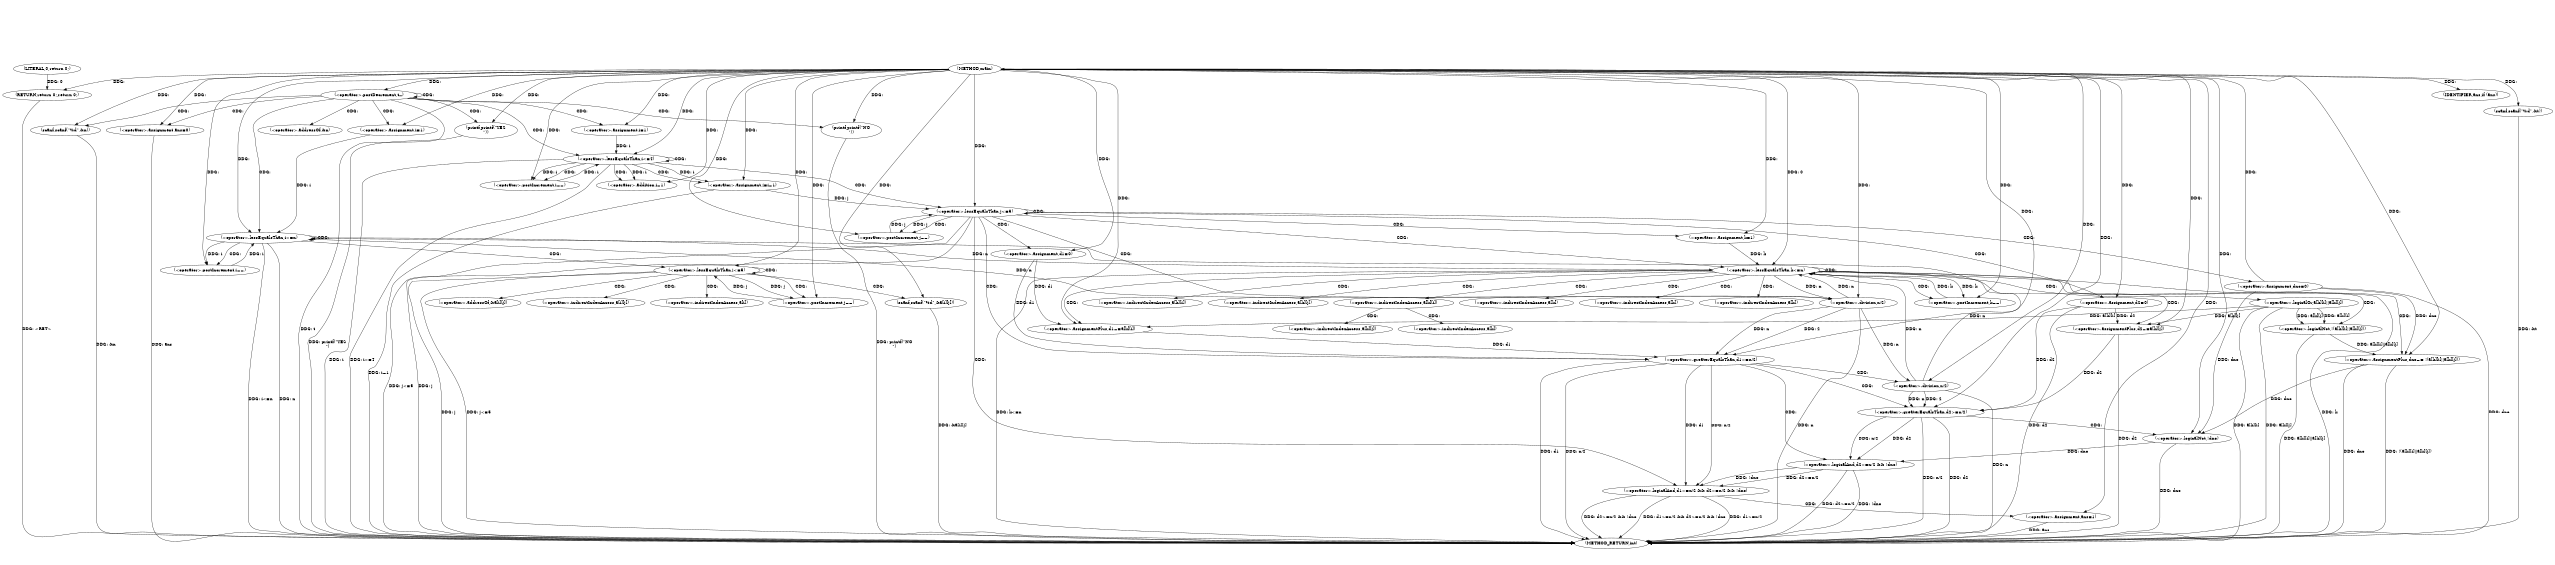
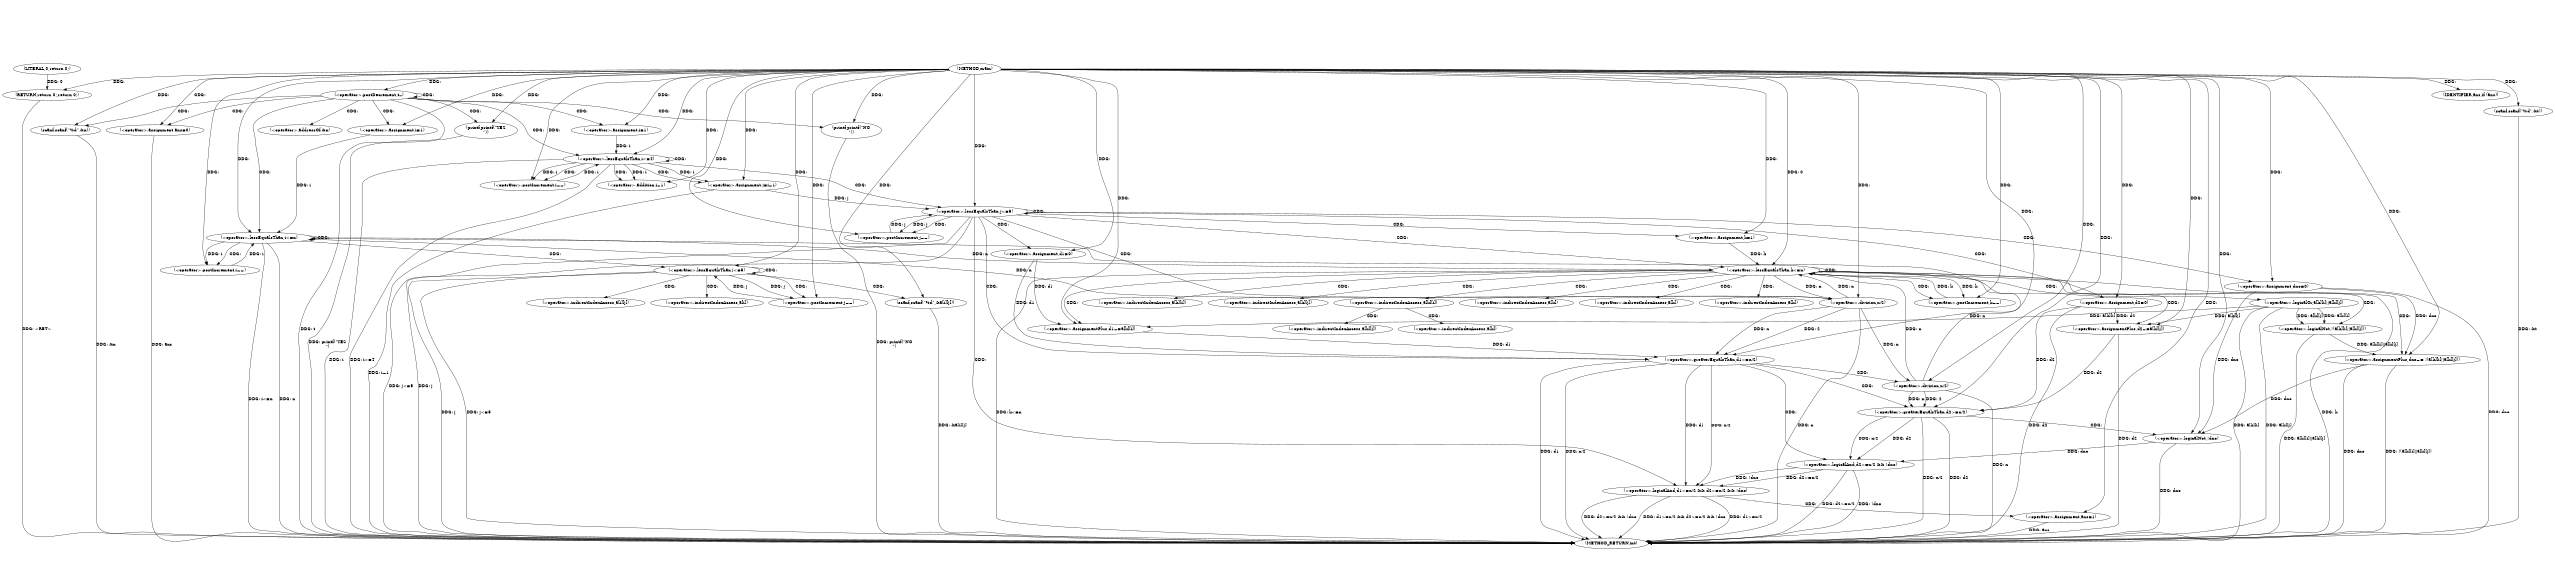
(1725, 71) -> (1731, 71)
(201, 95) -> (201, 95)
(473, 303) -> none
